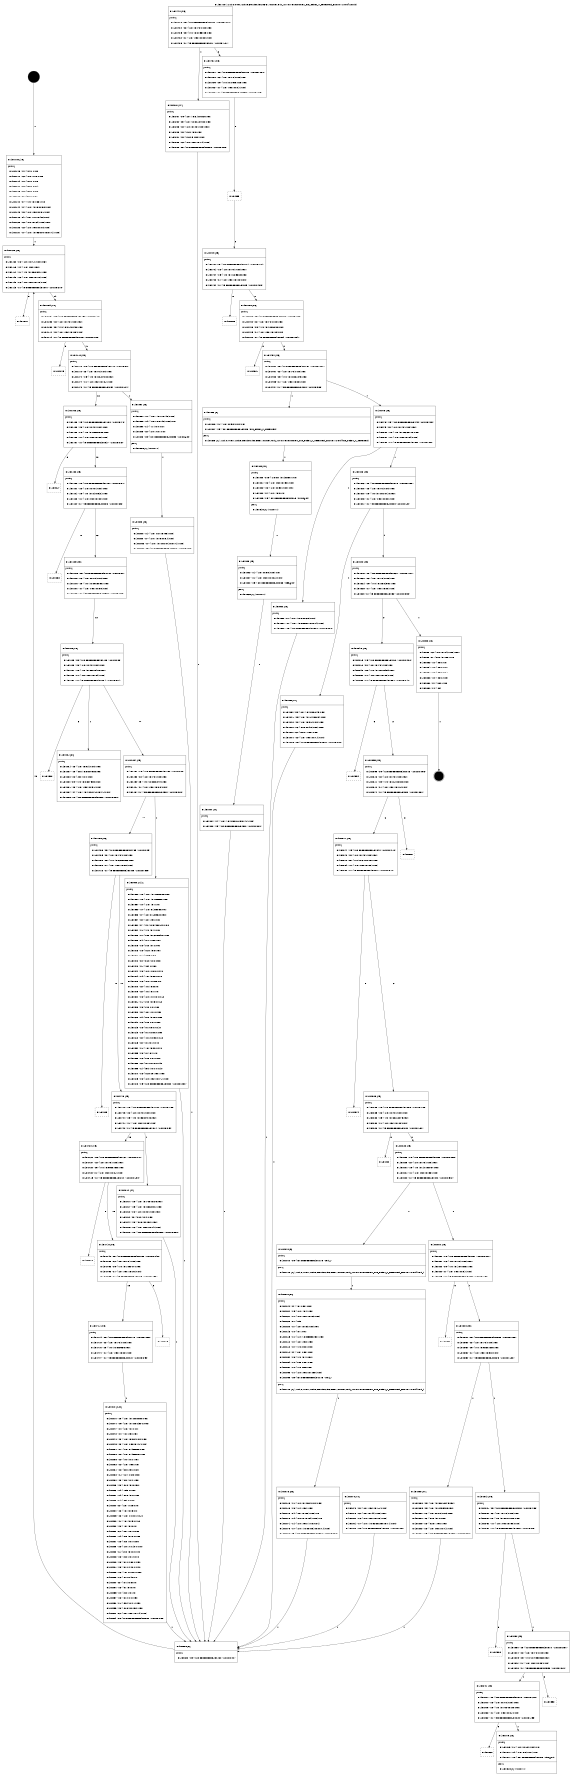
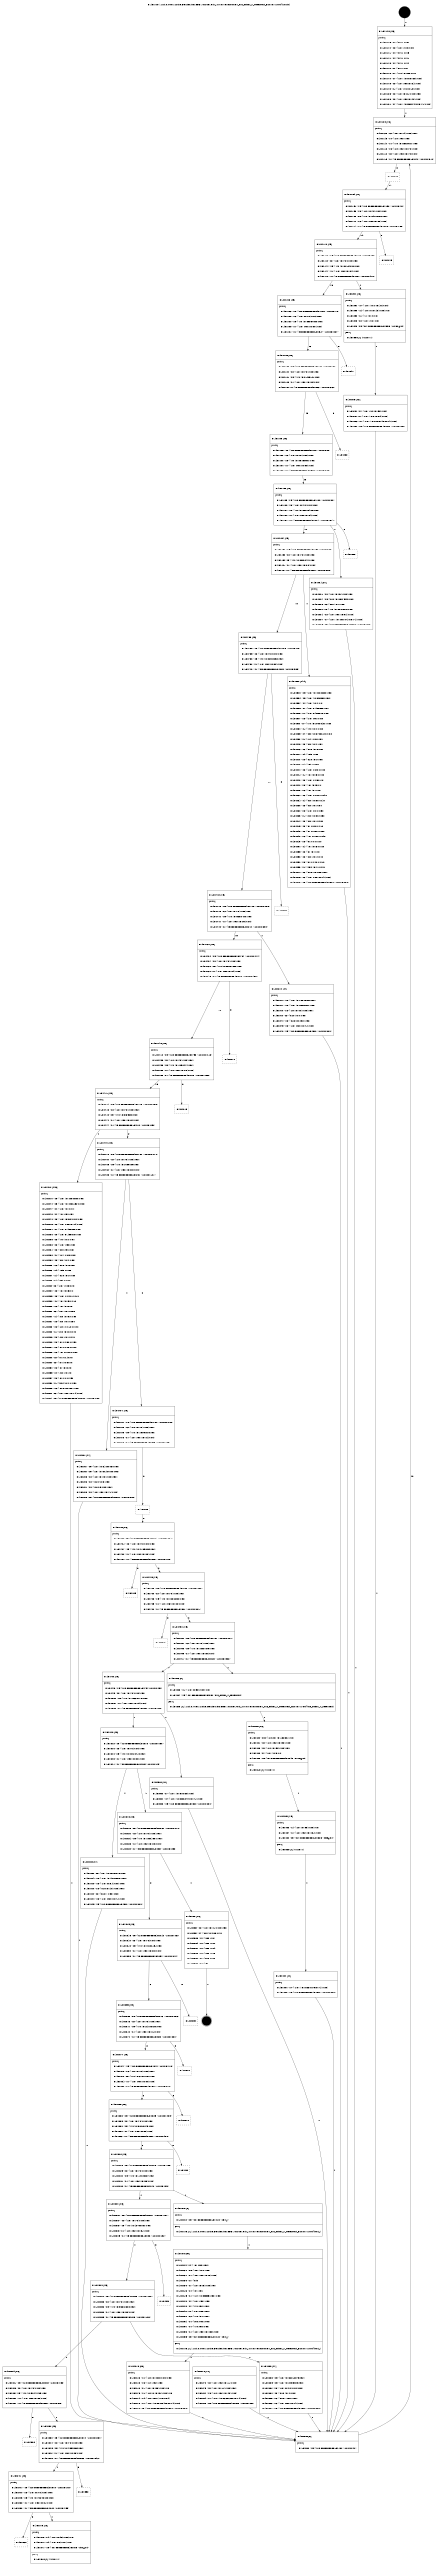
(52, 296) -> (388, 185)
none -> (128, 1133)
none -> (355, 1532)
